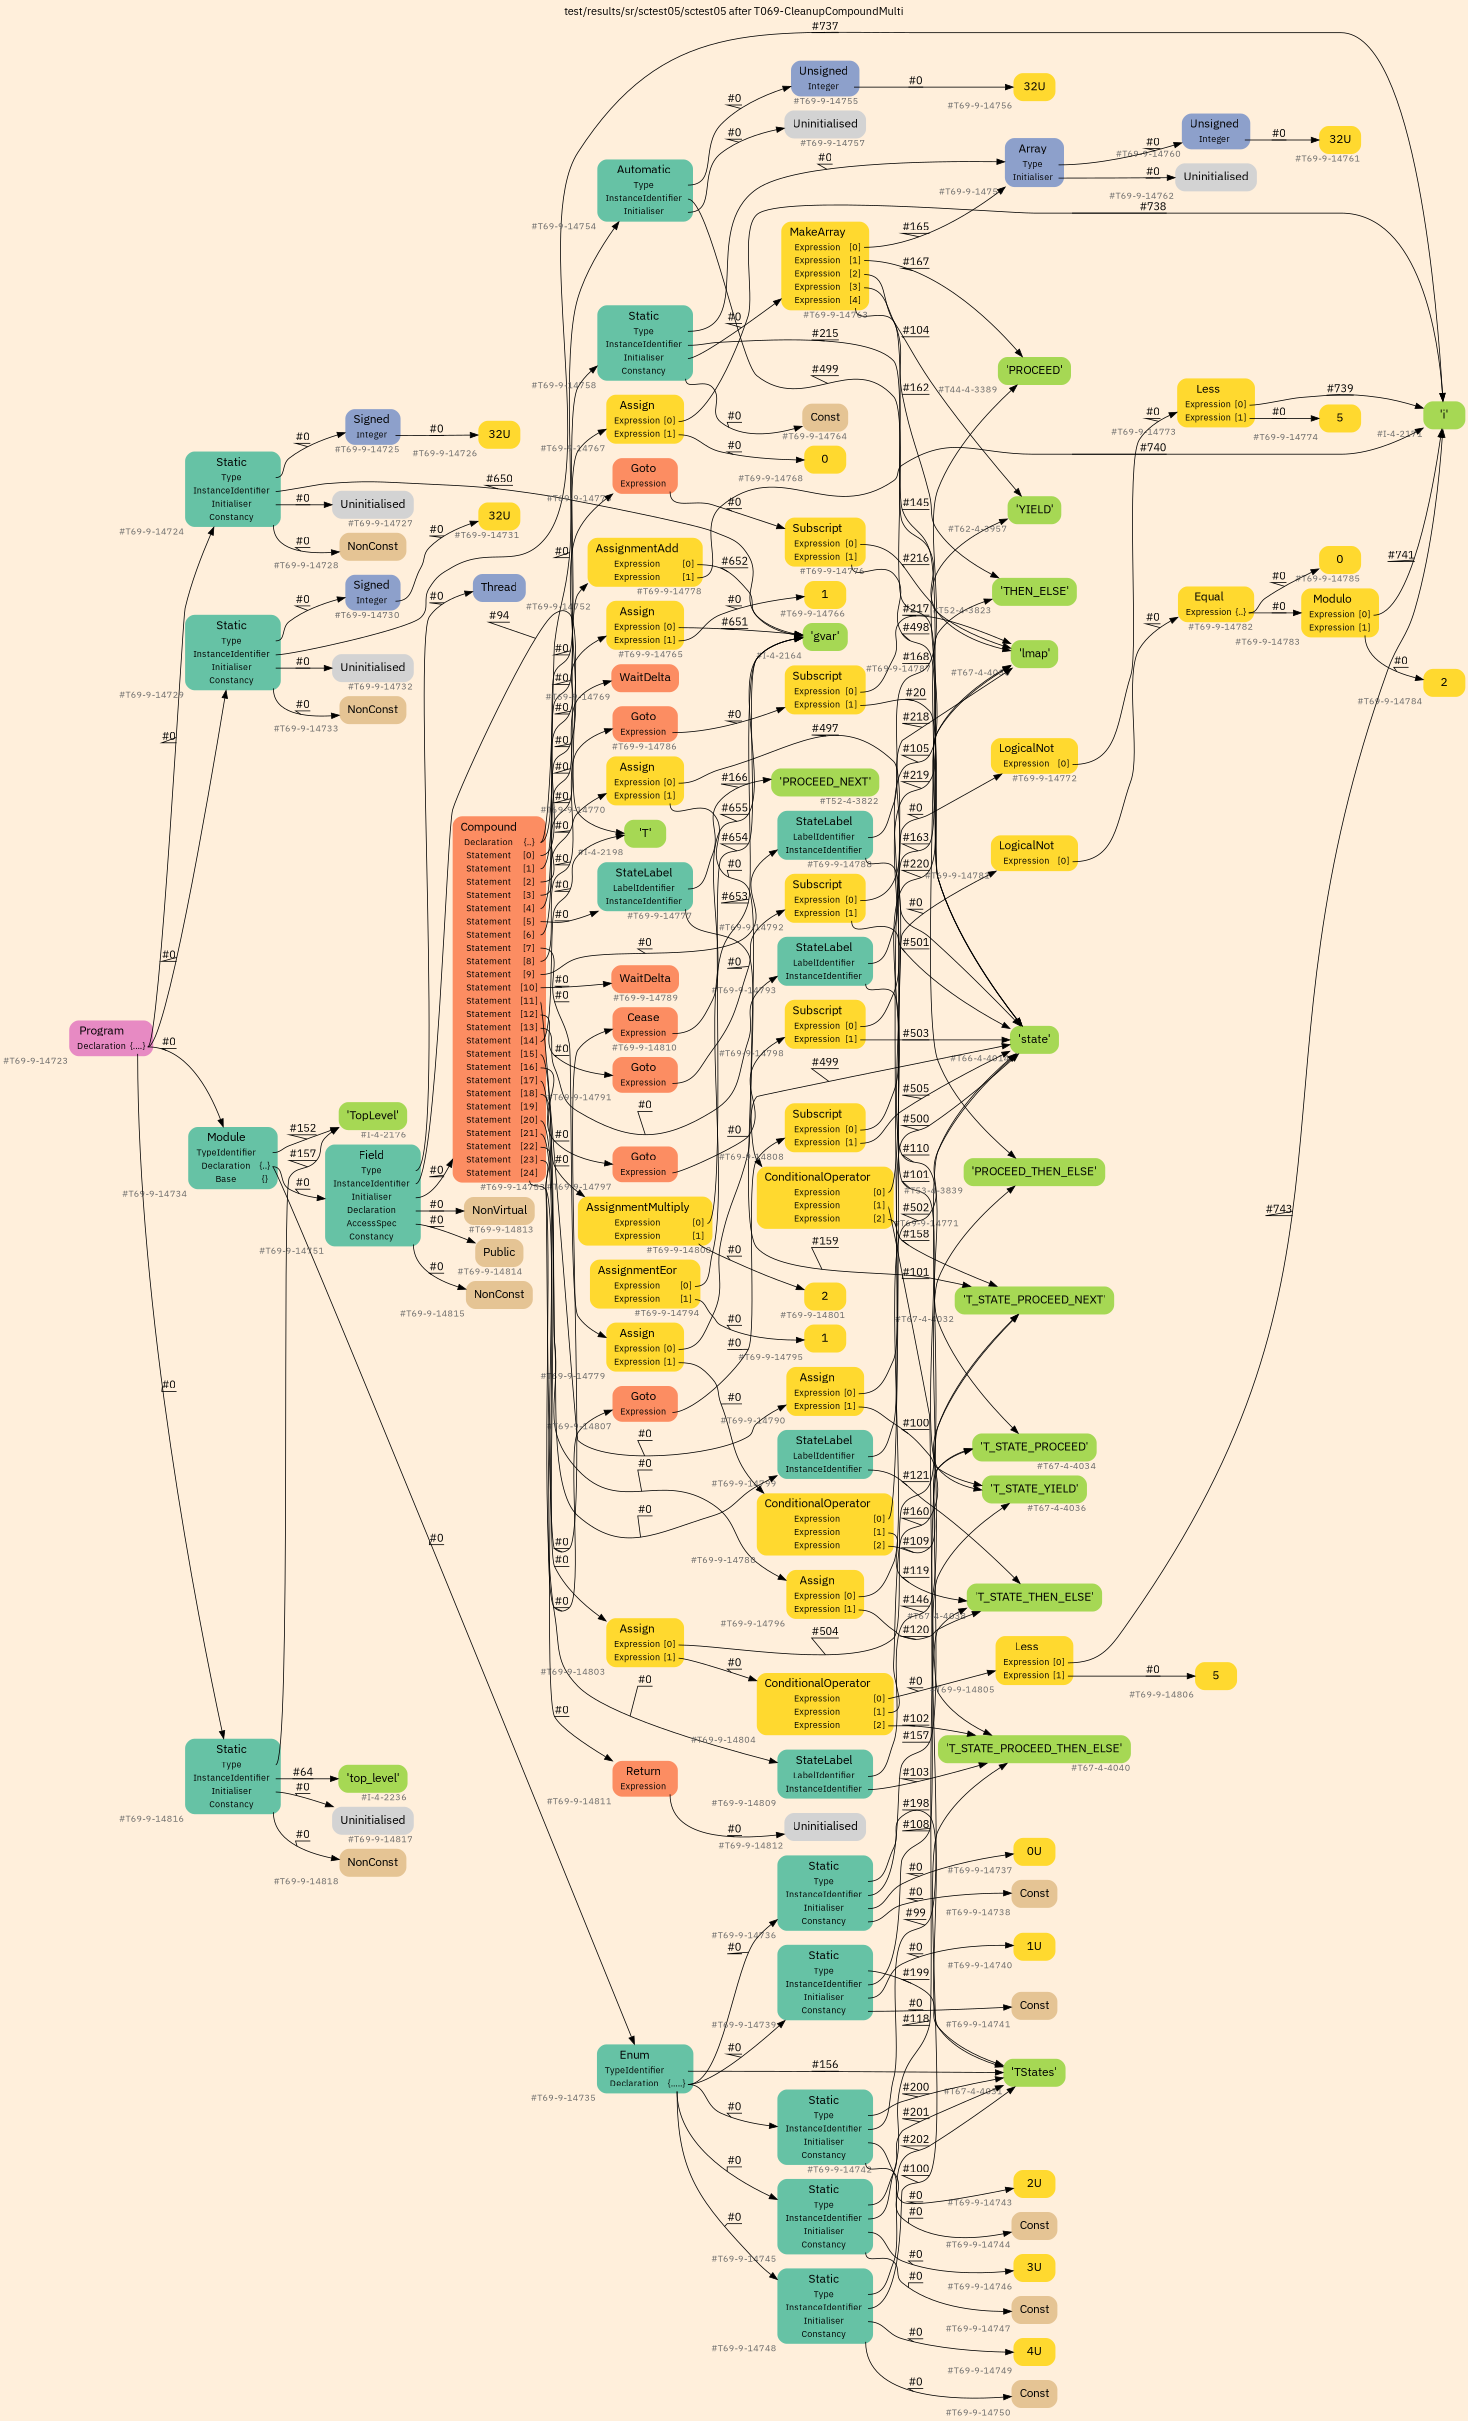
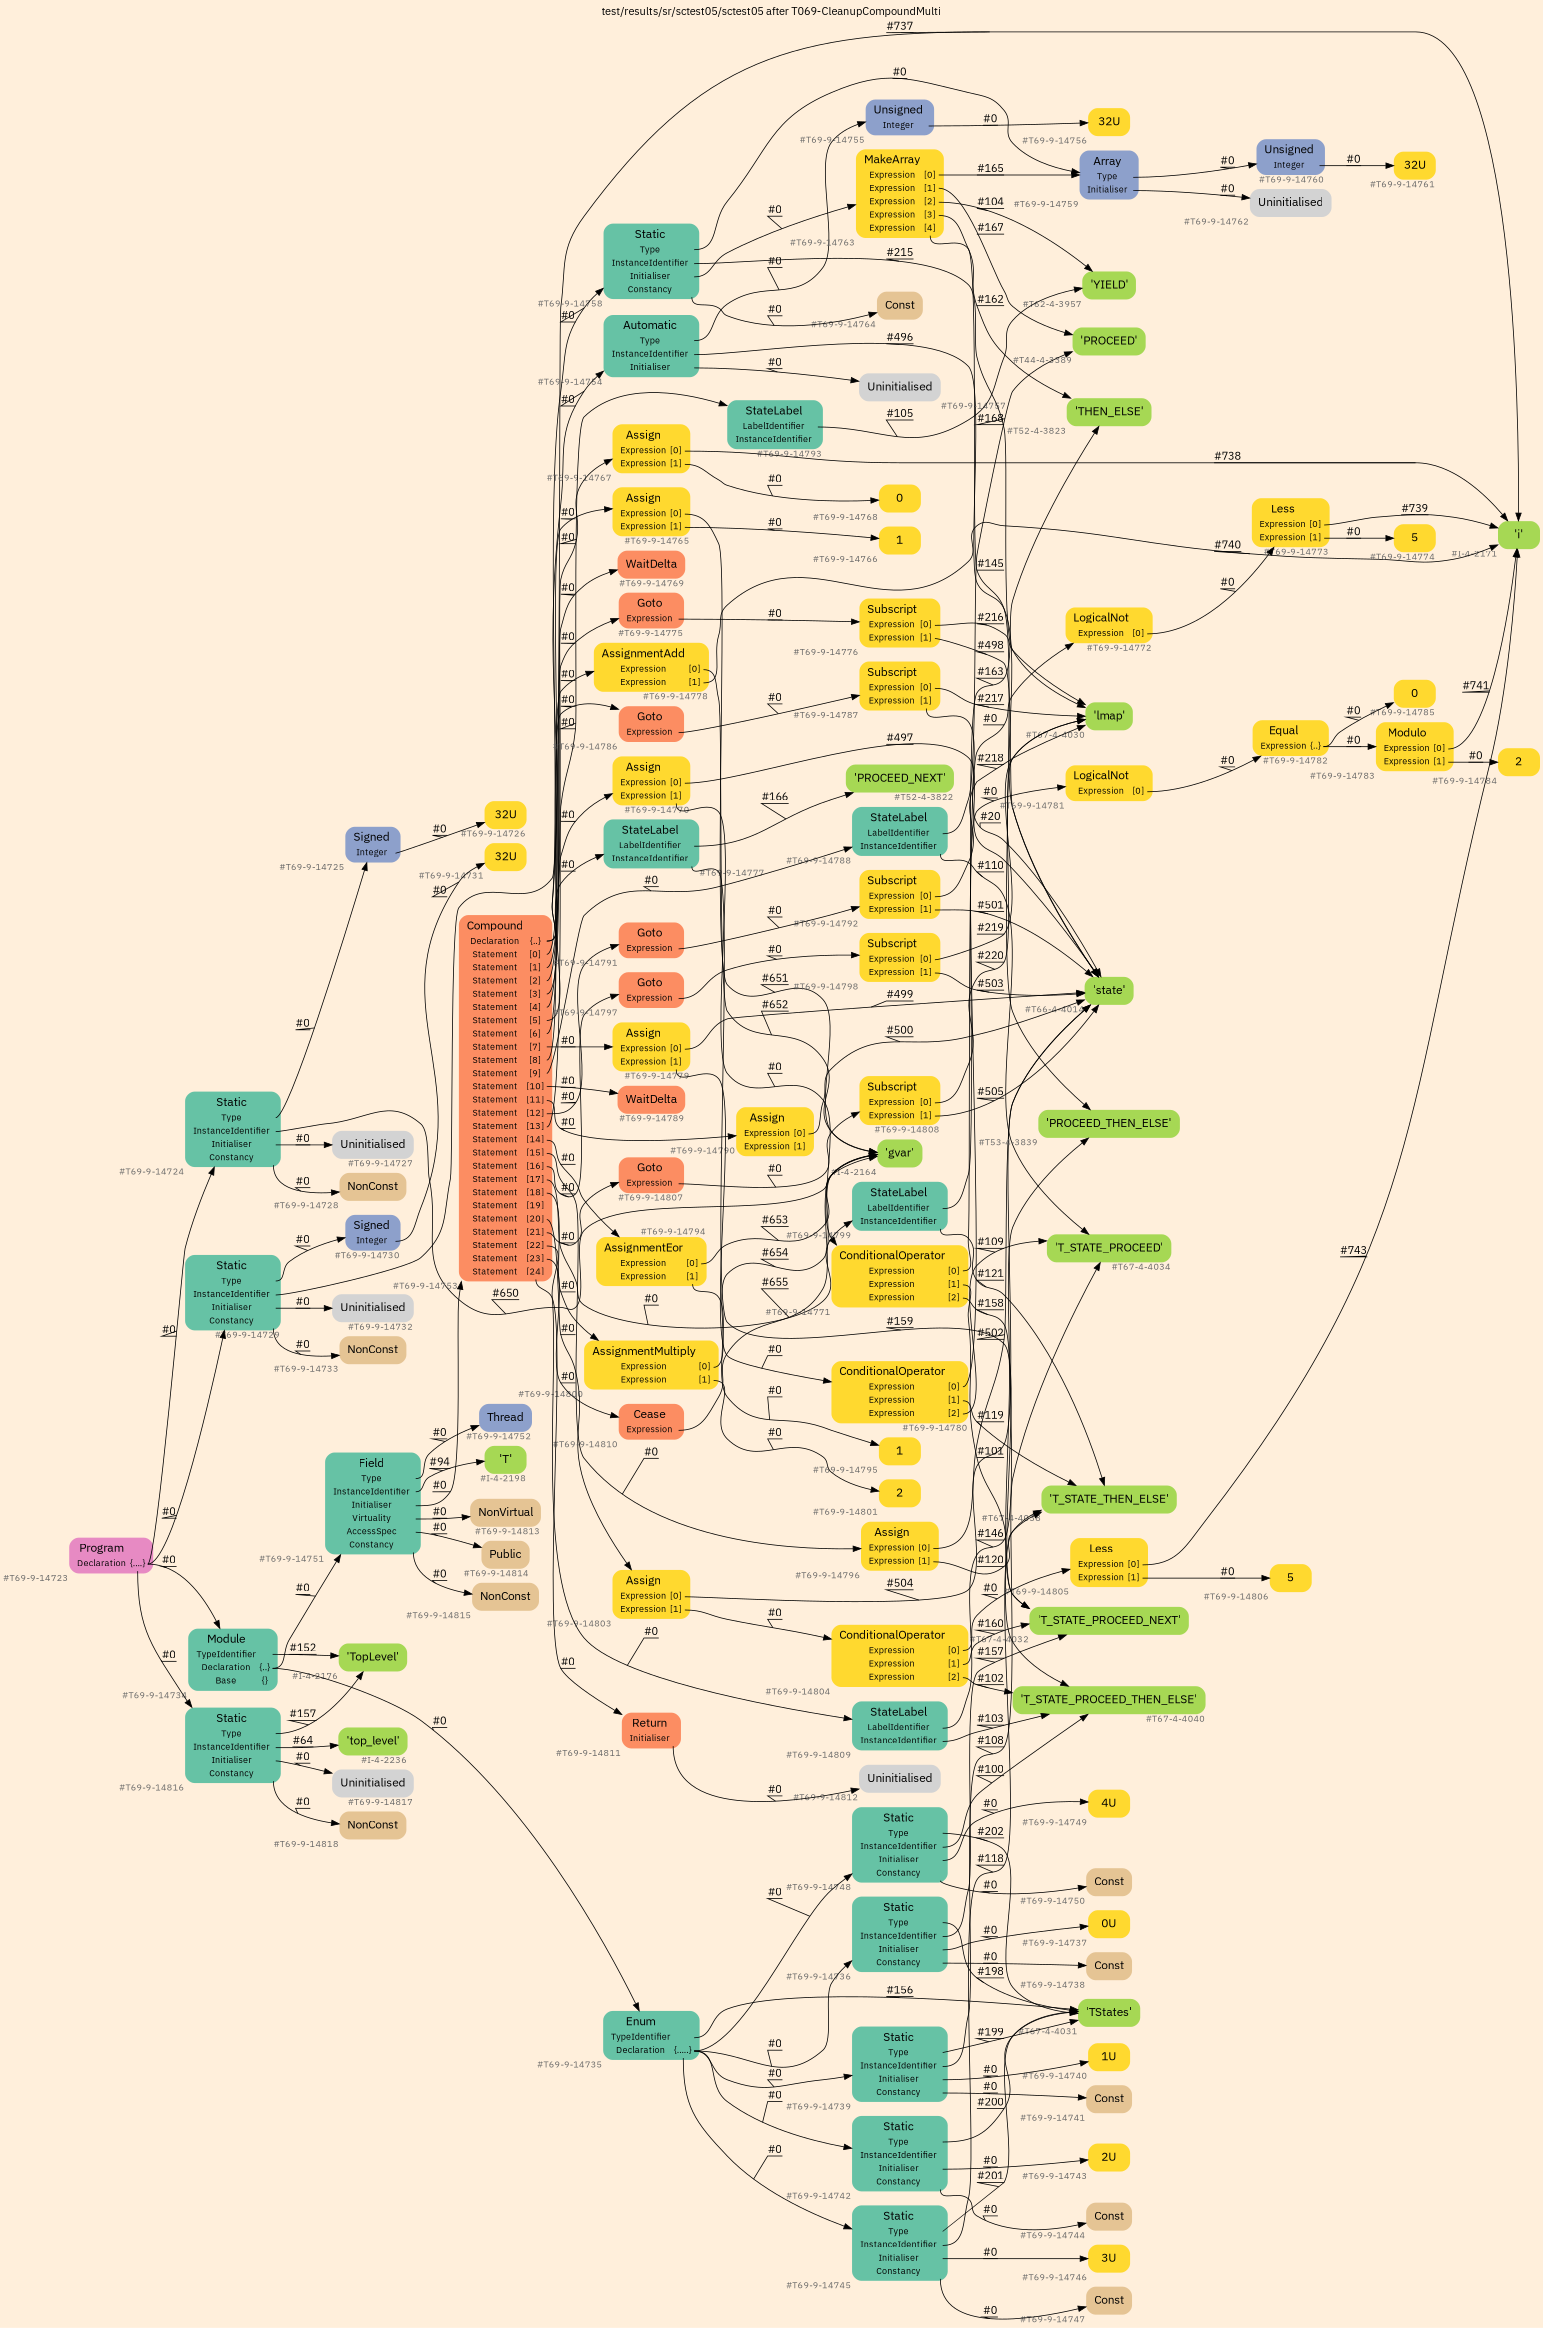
(825, 370) -> (900, 338)
(560, 902) -> (575, 1181)
(372, 1210) -> (372, 1518)
(1034, 1489) -> none
(644, 1787) -> (650, 1738)
